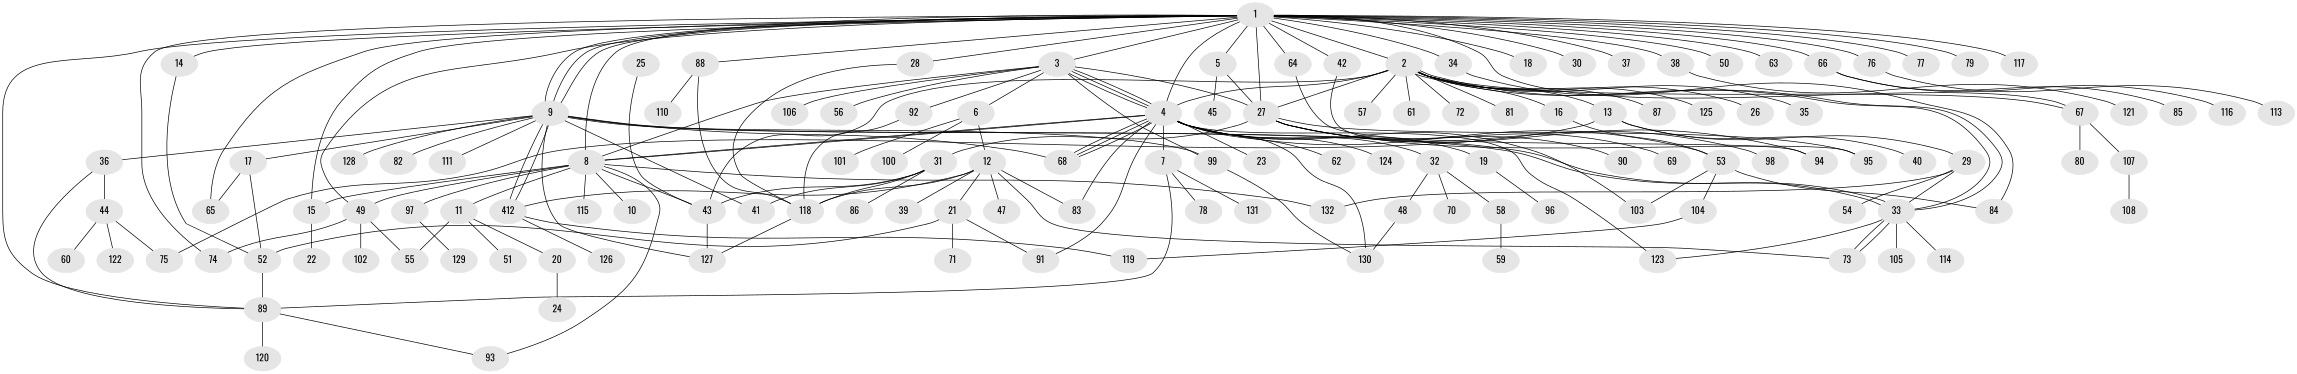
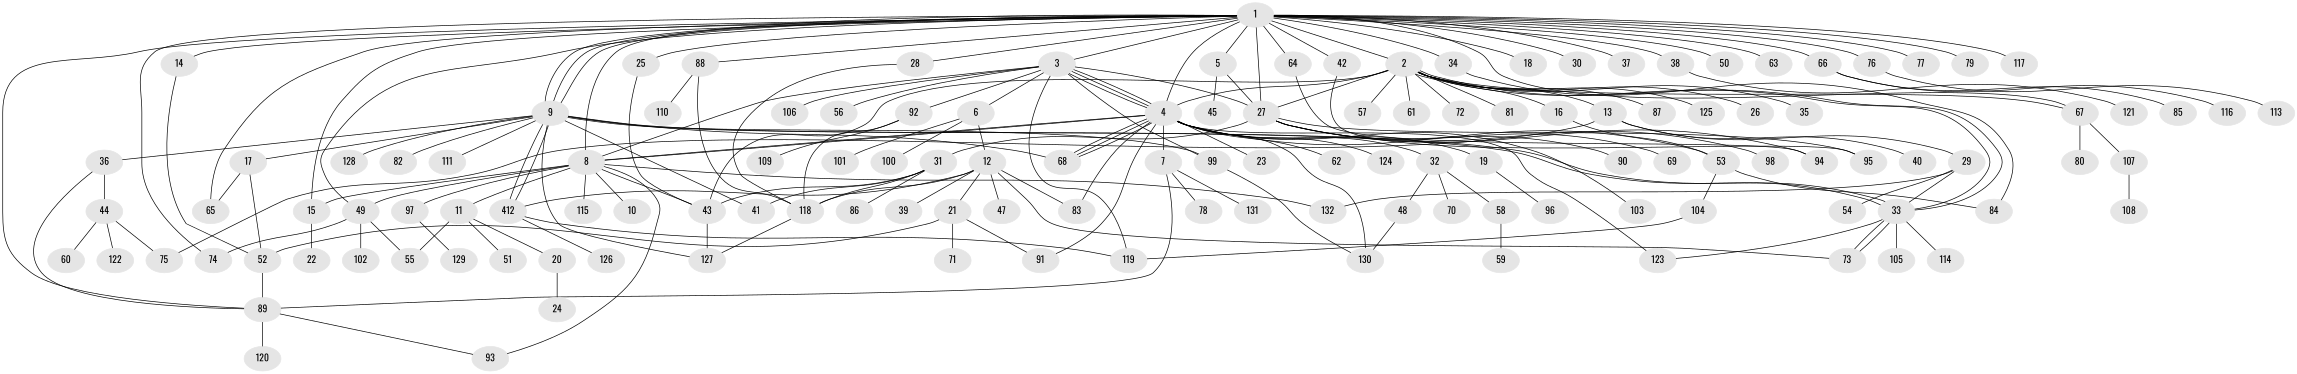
none -> (946, 28)
none -> (765, 162)
(1693, 179) -> none
none -> (1051, 185)
